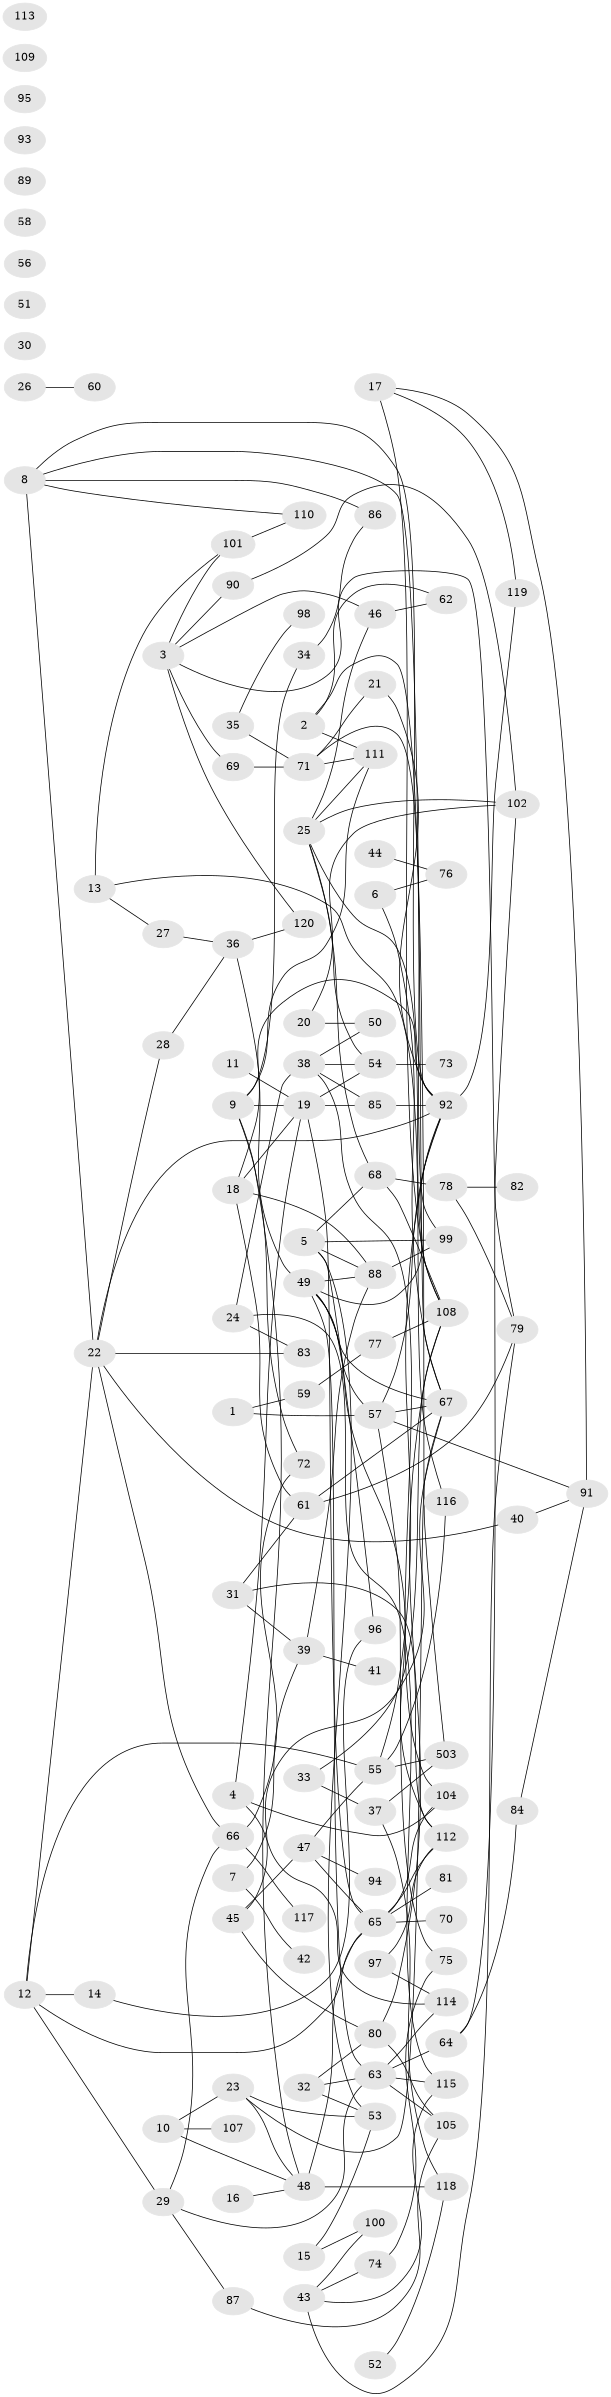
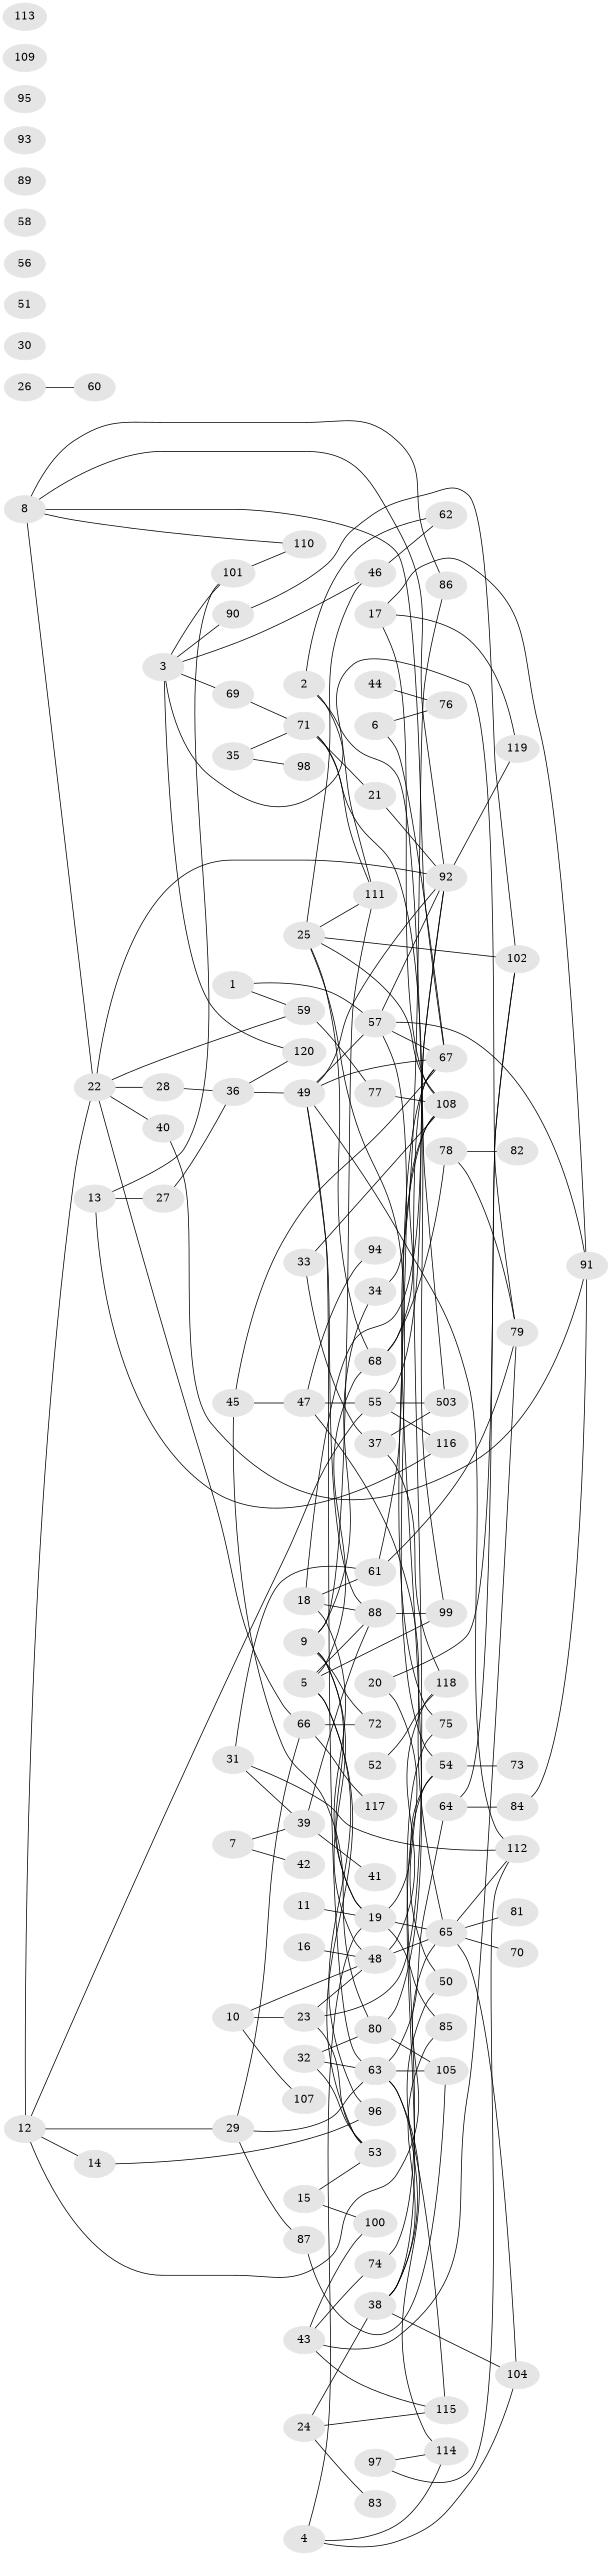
(404, 1106) -> none
(199, 1353) -> (198, 1046)
